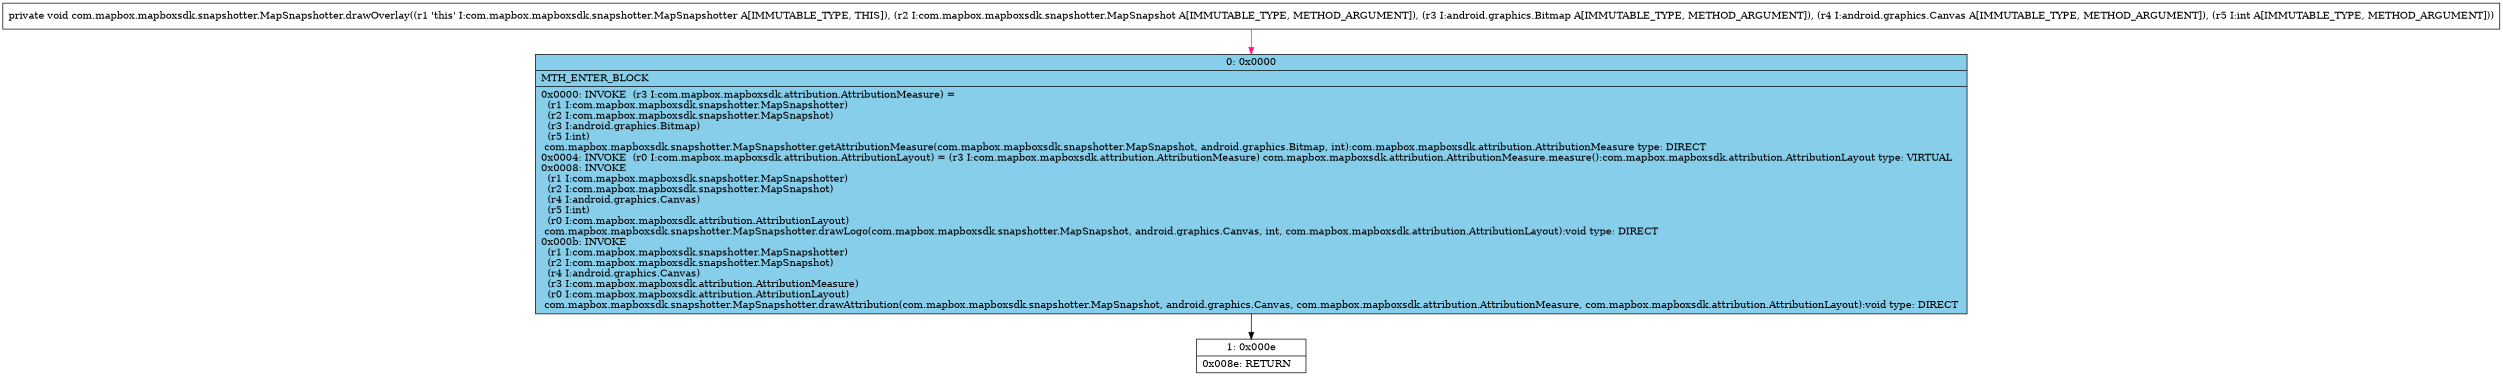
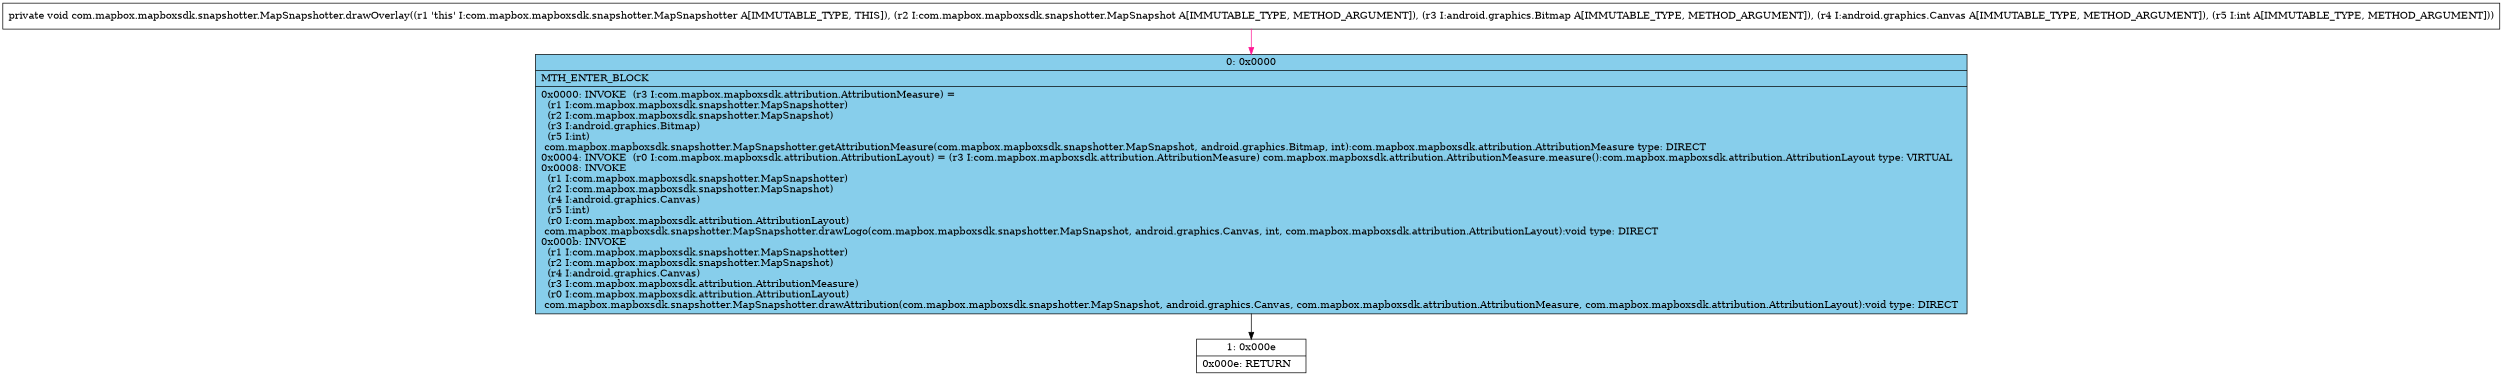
(1251, 364) -> (1251, 364)
